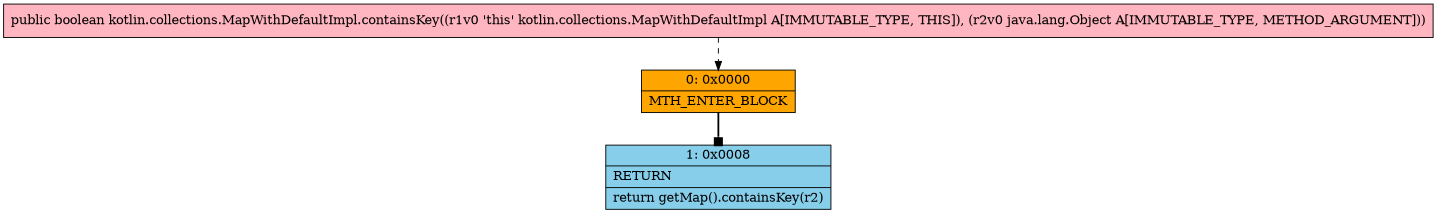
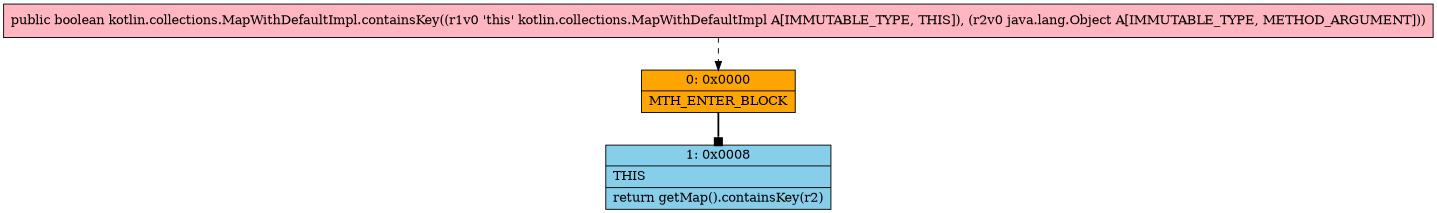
(642, 176) -> (630, 176)
